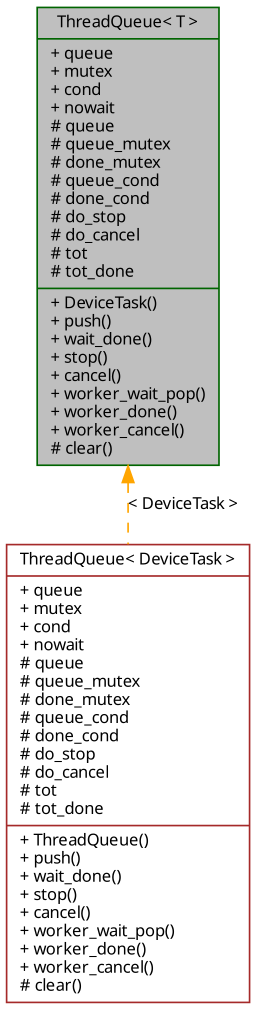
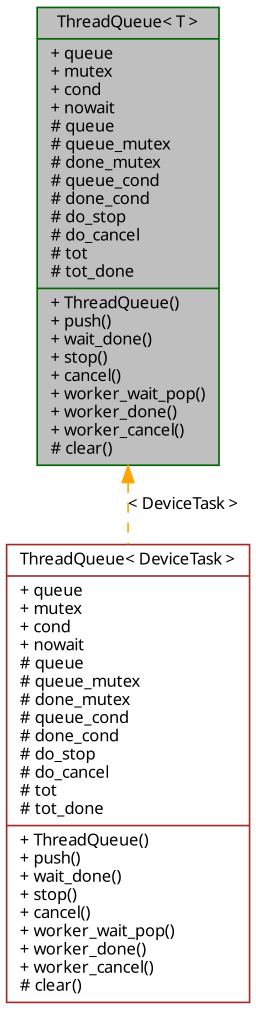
(104, 303) -> (116, 303)
